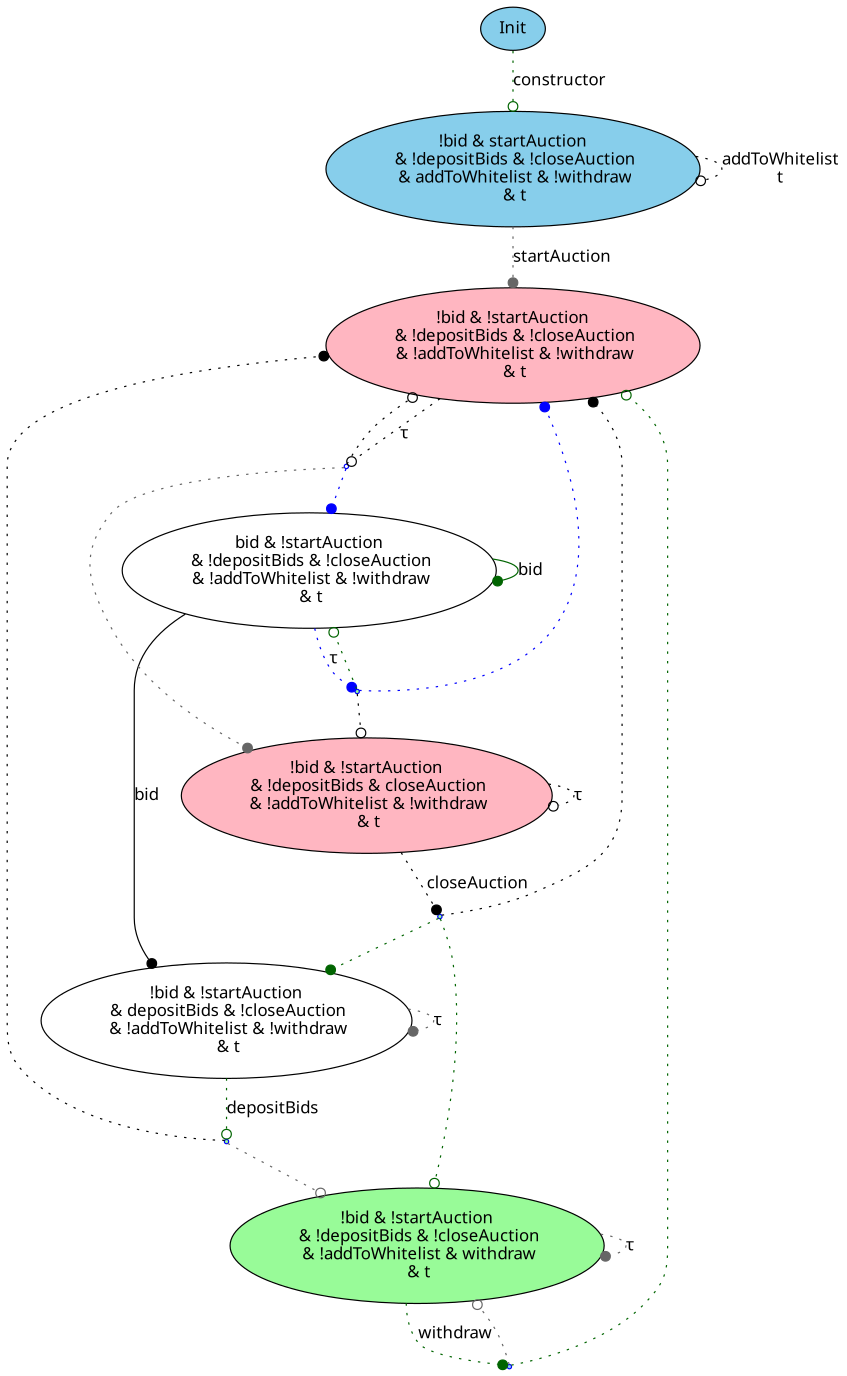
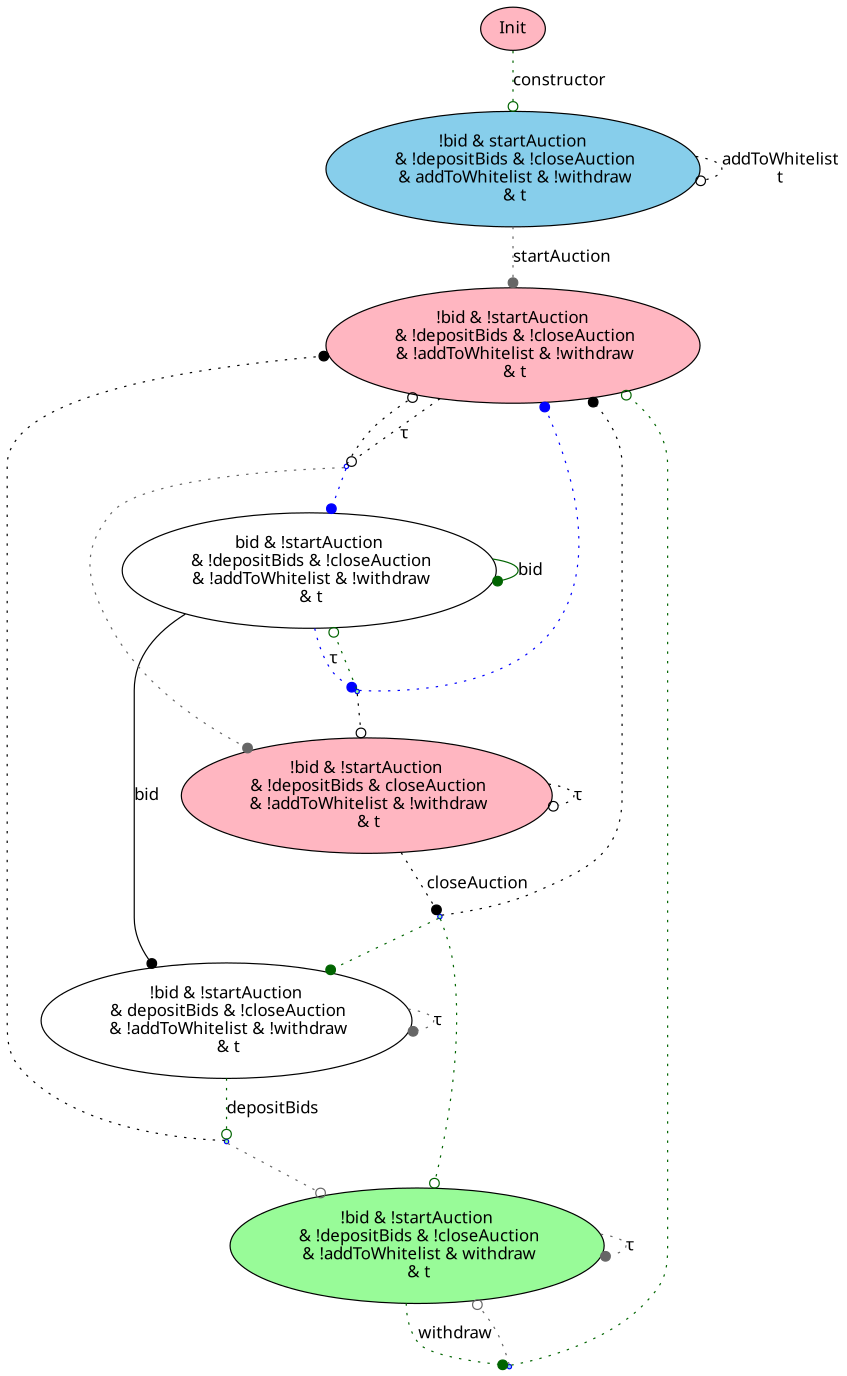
(513, 29) -> (513, 29)
